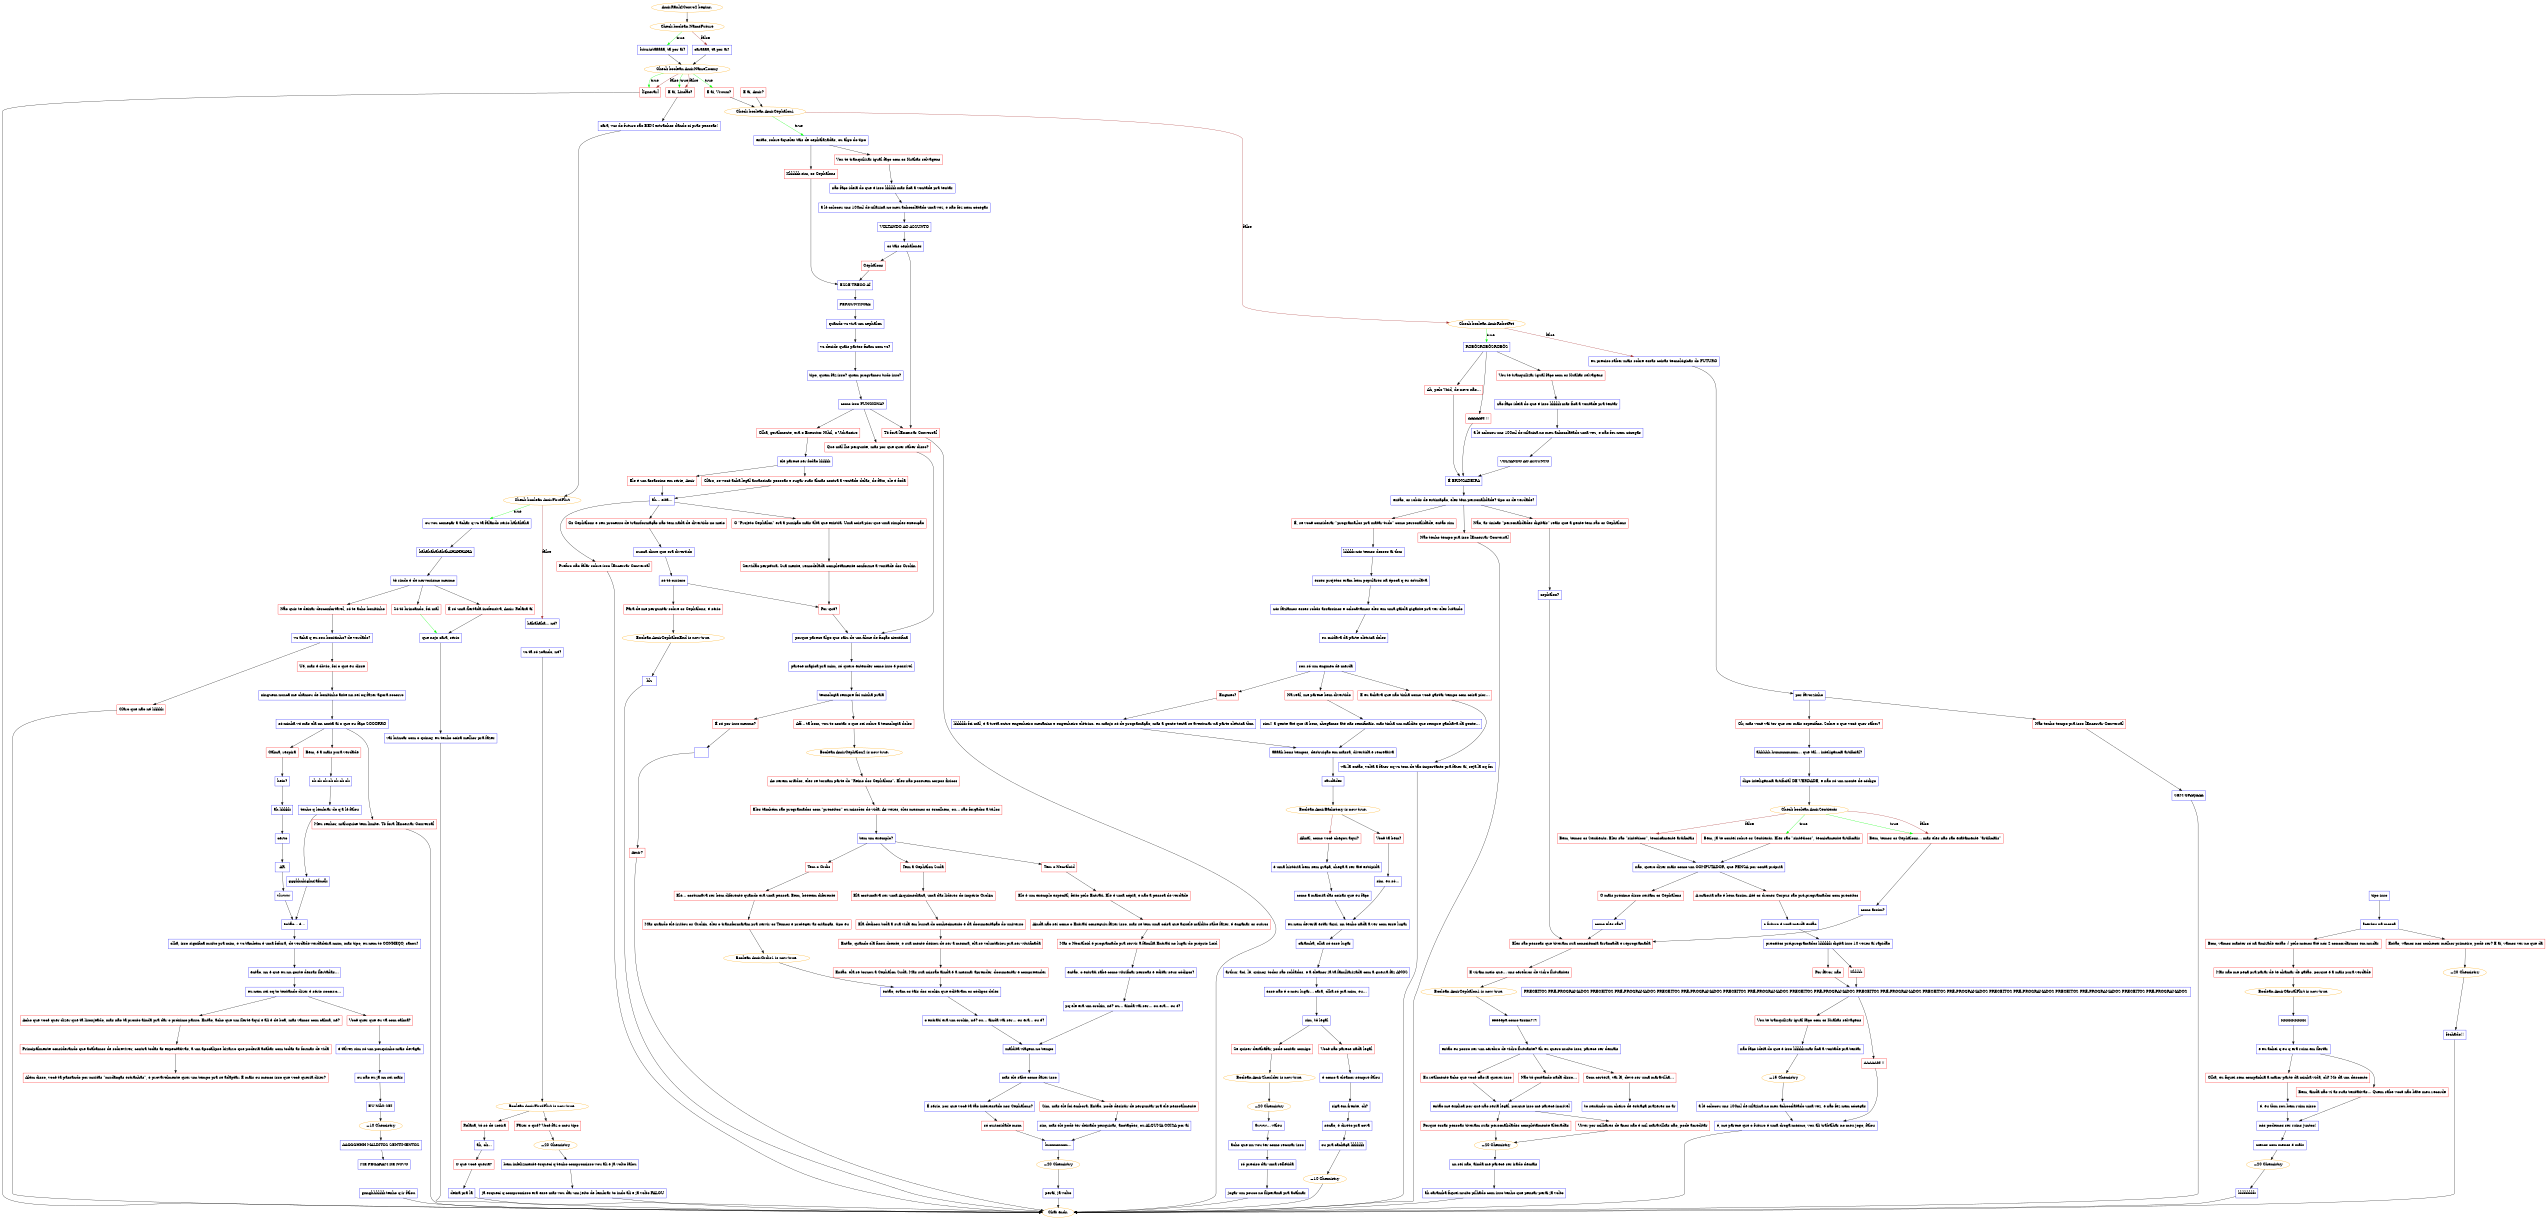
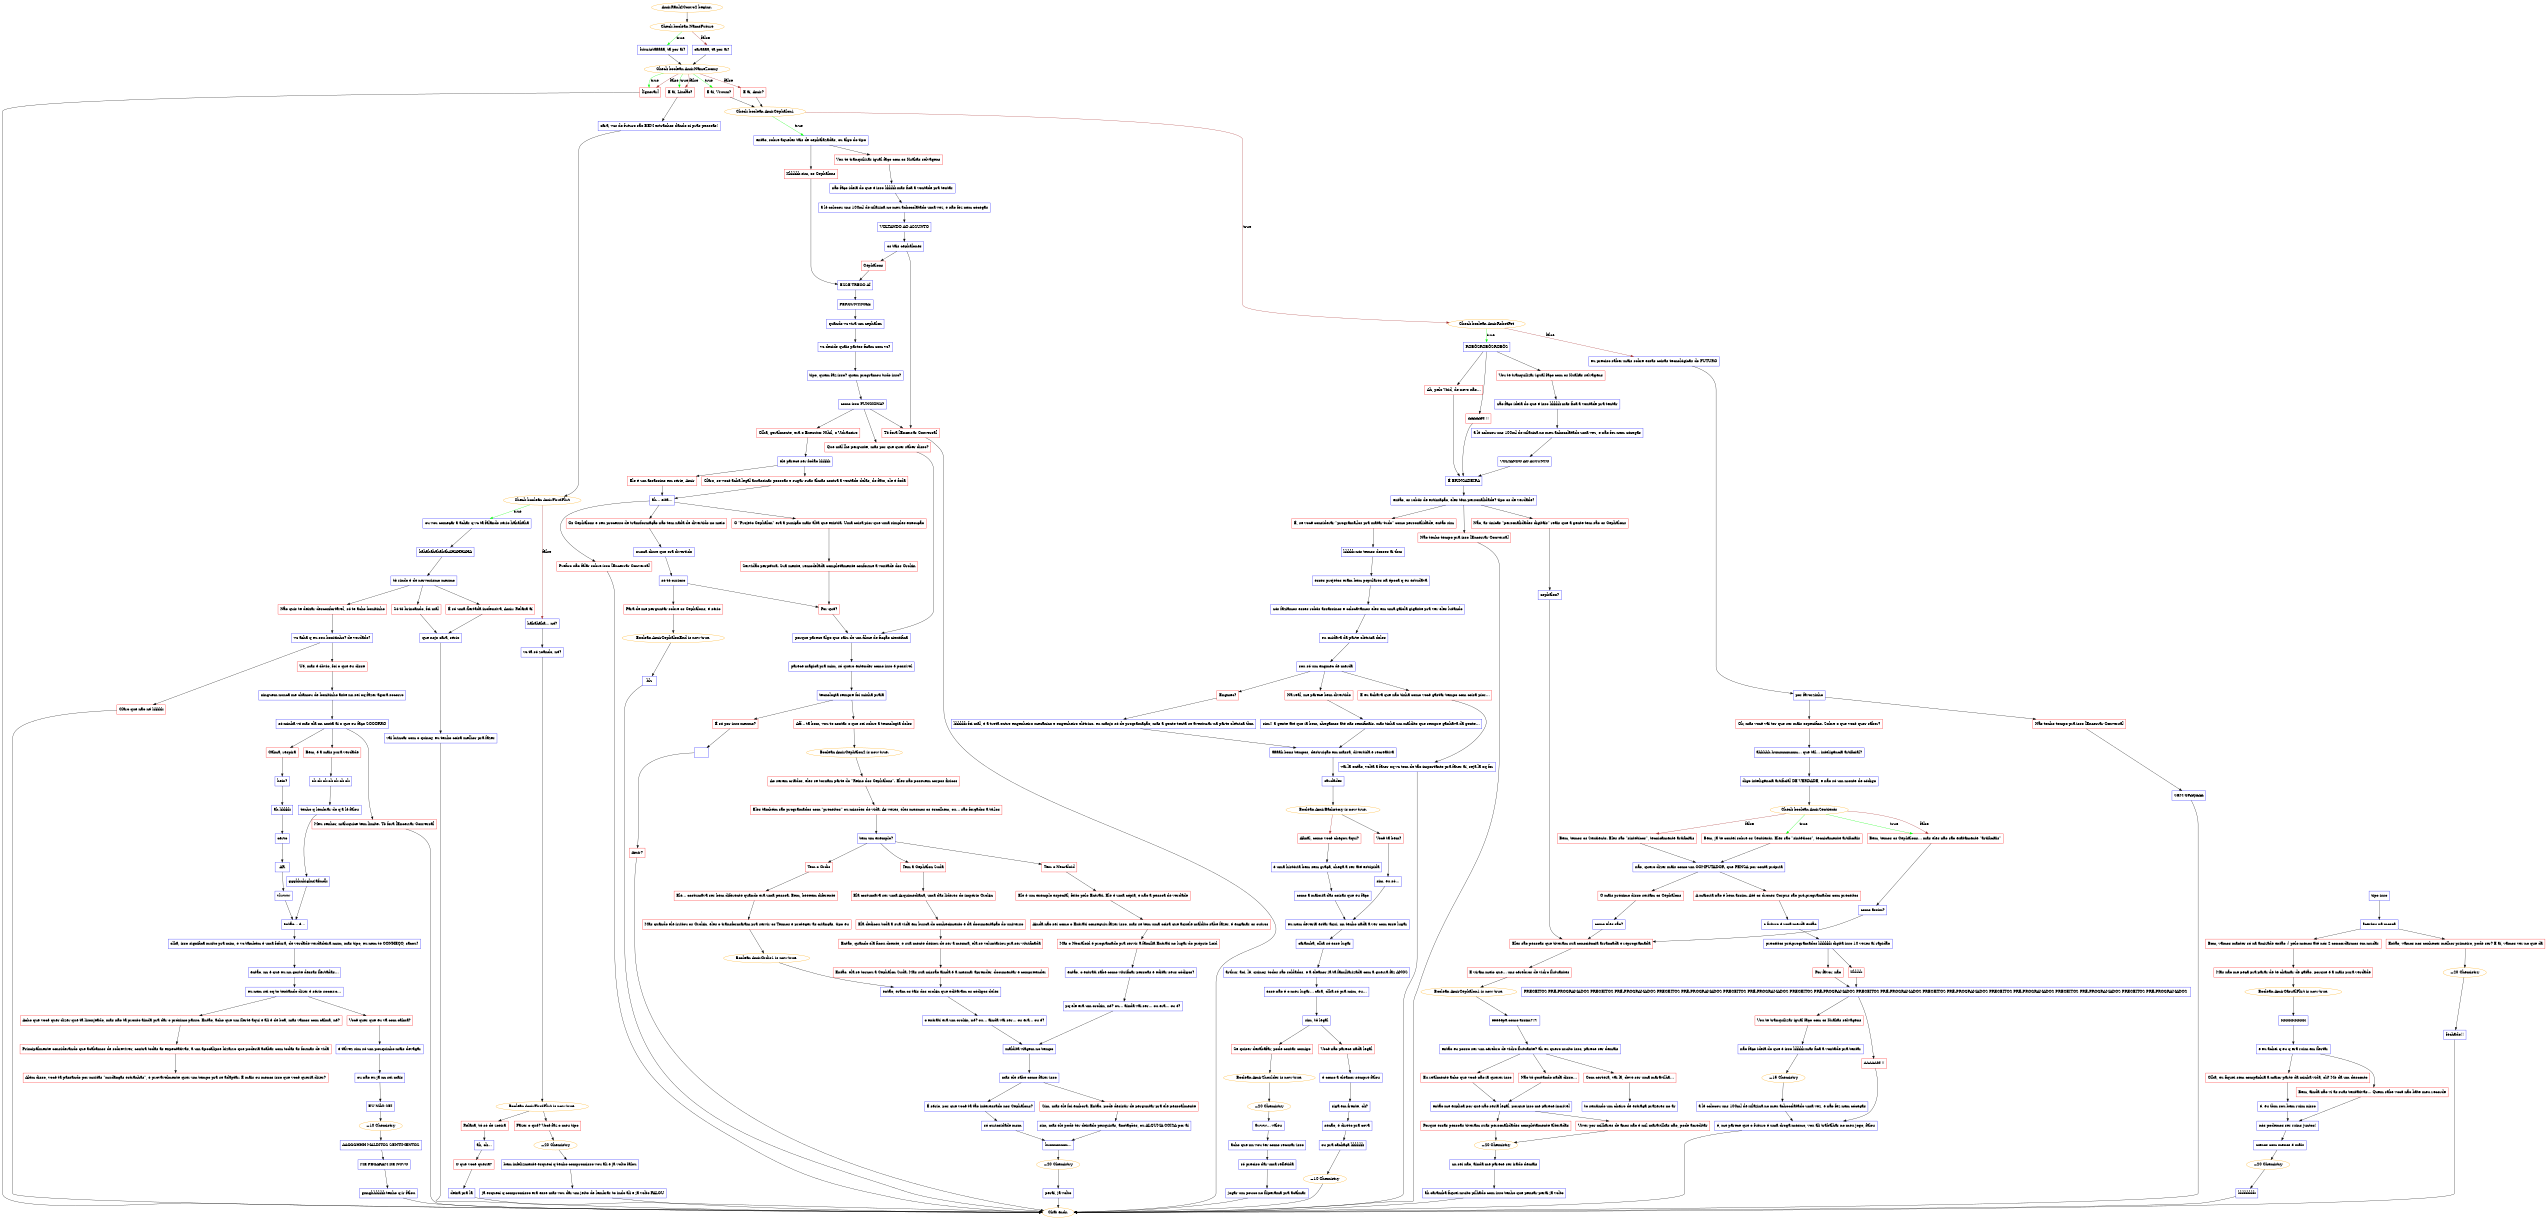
none -> (719, 80)
(1247, 227) -> (1247, 227)
(428, 623) -> (428, 623)
none -> (542, 637)
none -> (1341, 651)
(1002, 1126) -> (1002, 1126)
none -> (386, 1178)
